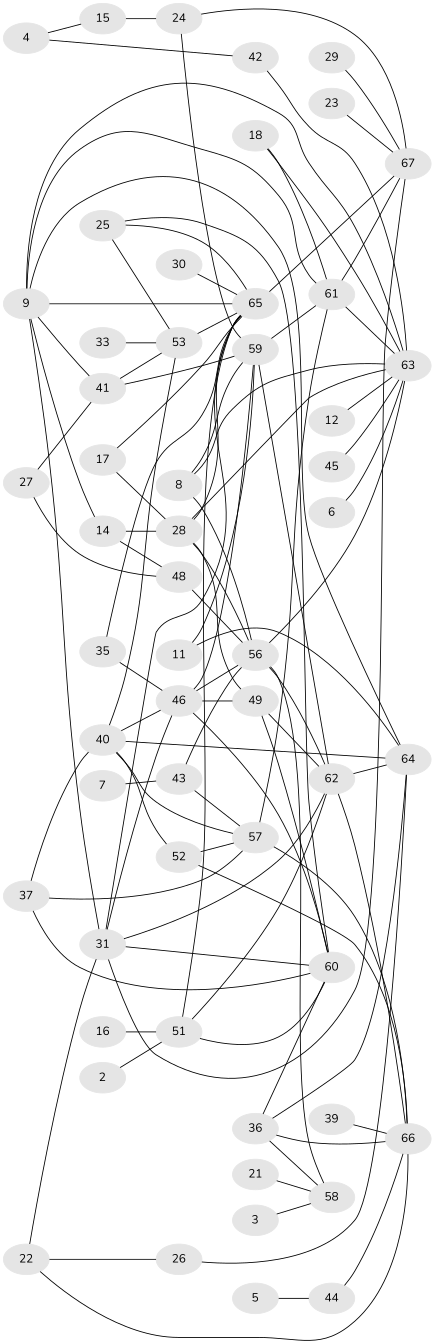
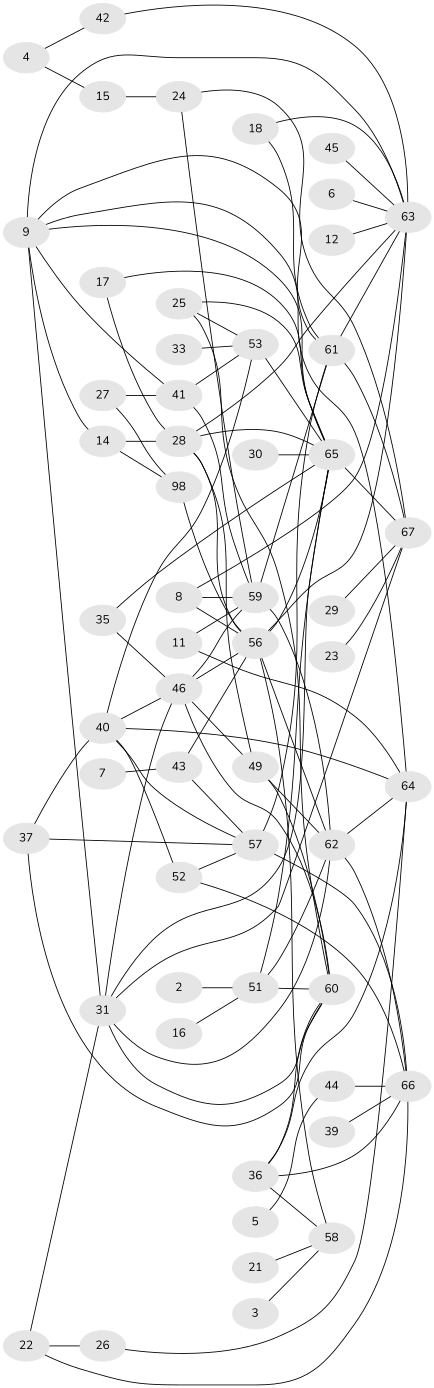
none -> (307, 554)
(179, 577) -> (179, 487)
